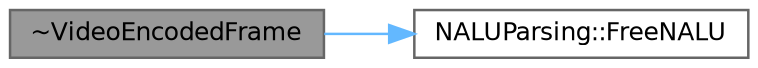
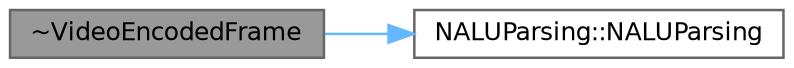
(581, 34) -> (599, 34)
